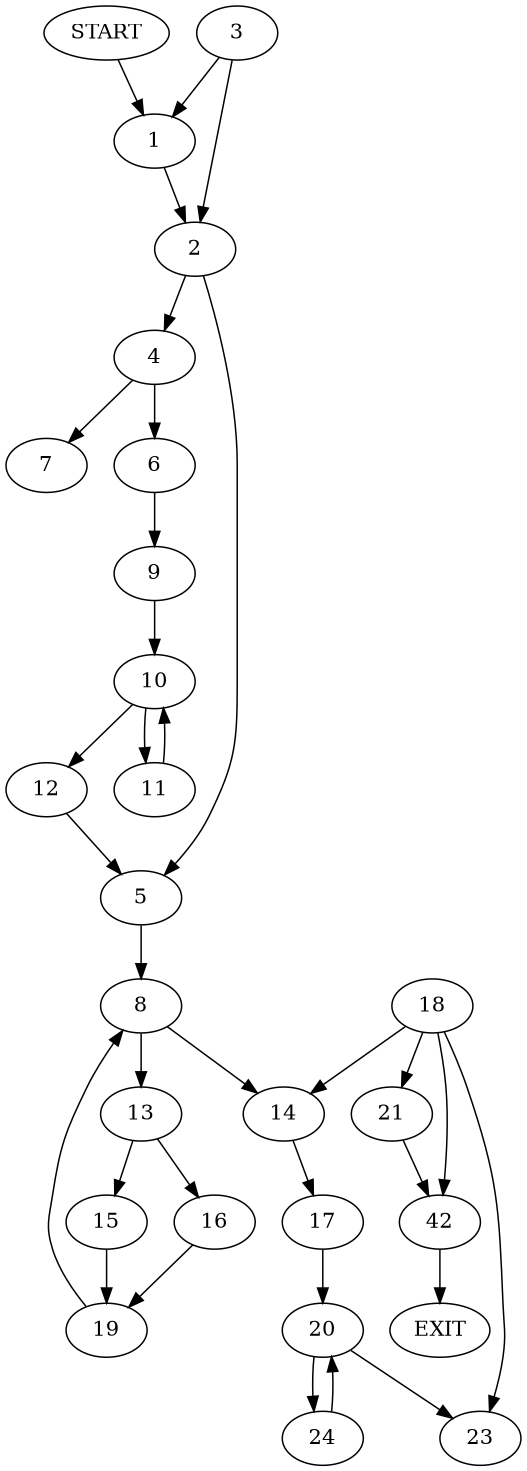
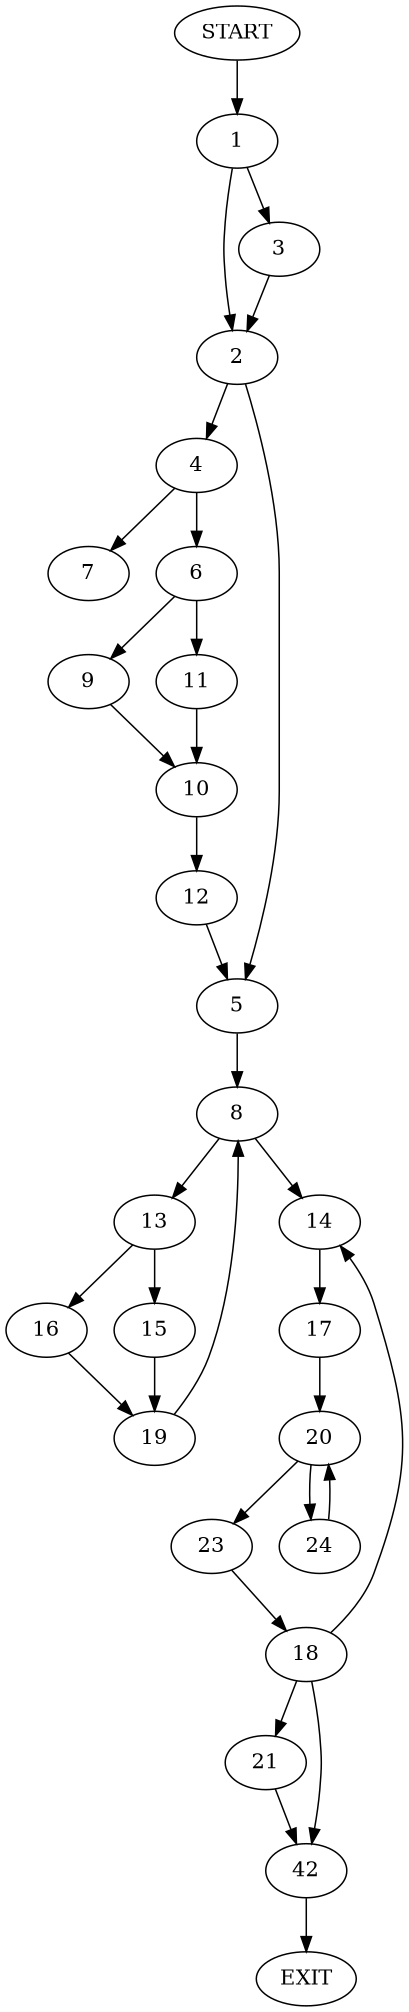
(201, 81) -> (255, 188)
(145, 728) -> (197, 620)
(497, 1211) -> (254, 1595)
